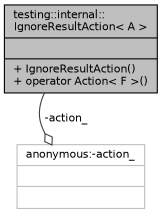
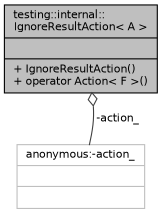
(39, 113) -> (93, 126)
